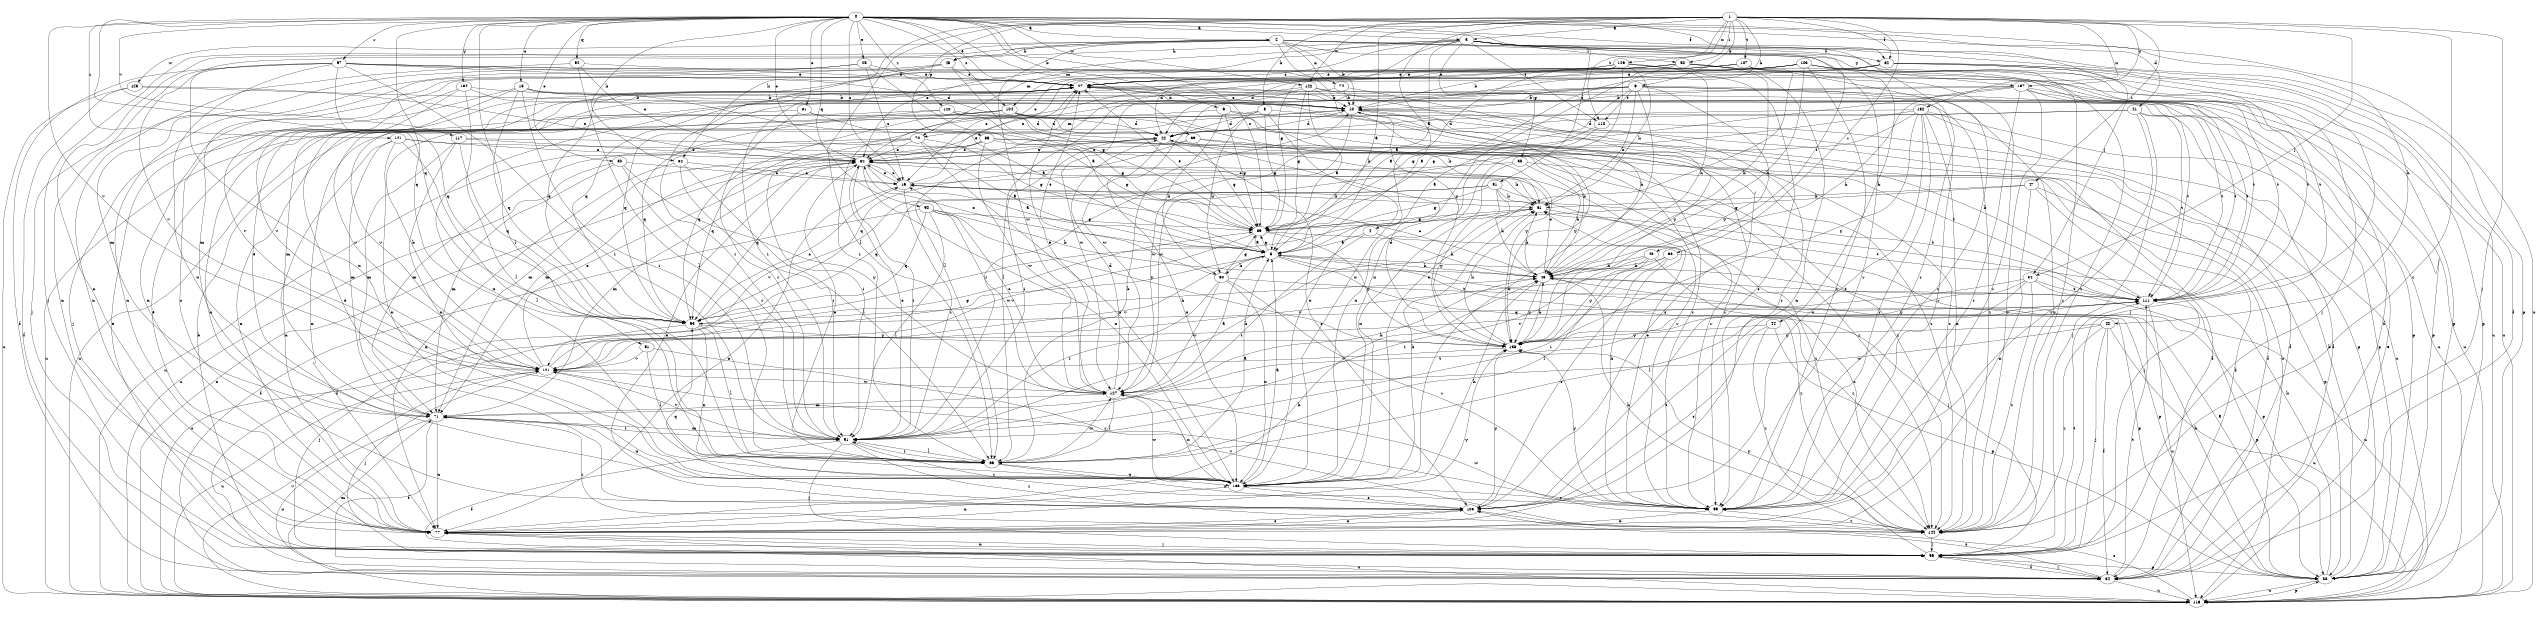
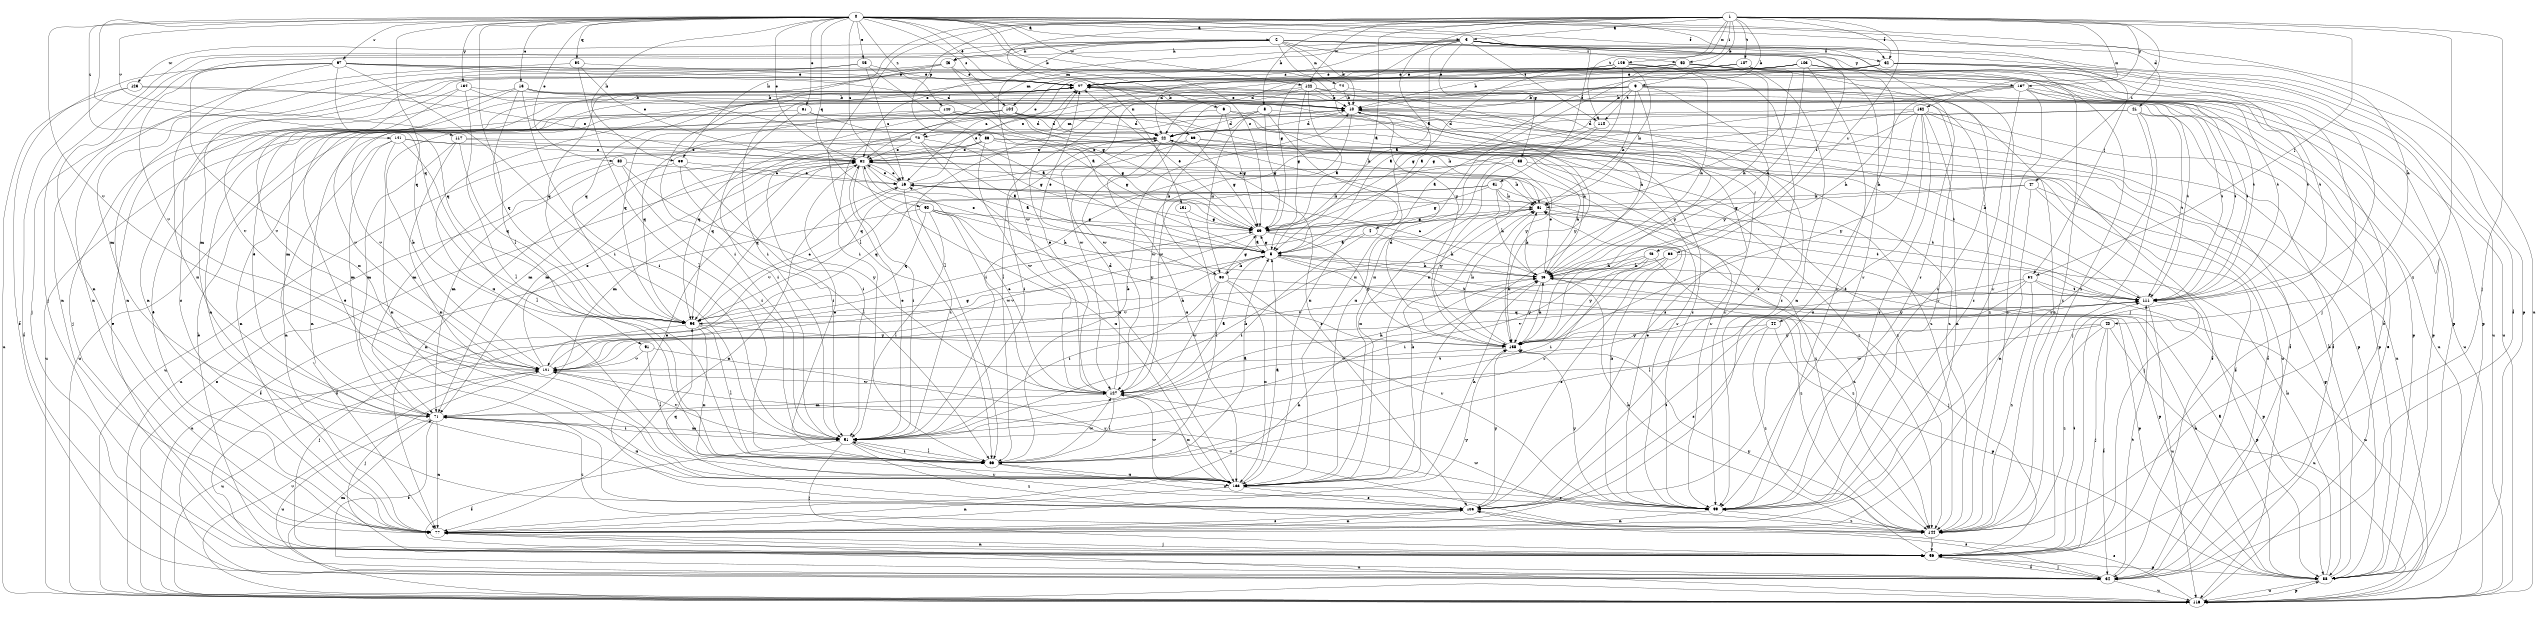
(681, 162) -> (681, 162)
none -> (1183, 208)
(1544, 359) -> (1544, 359)
(2326, 382) -> (2326, 382)
